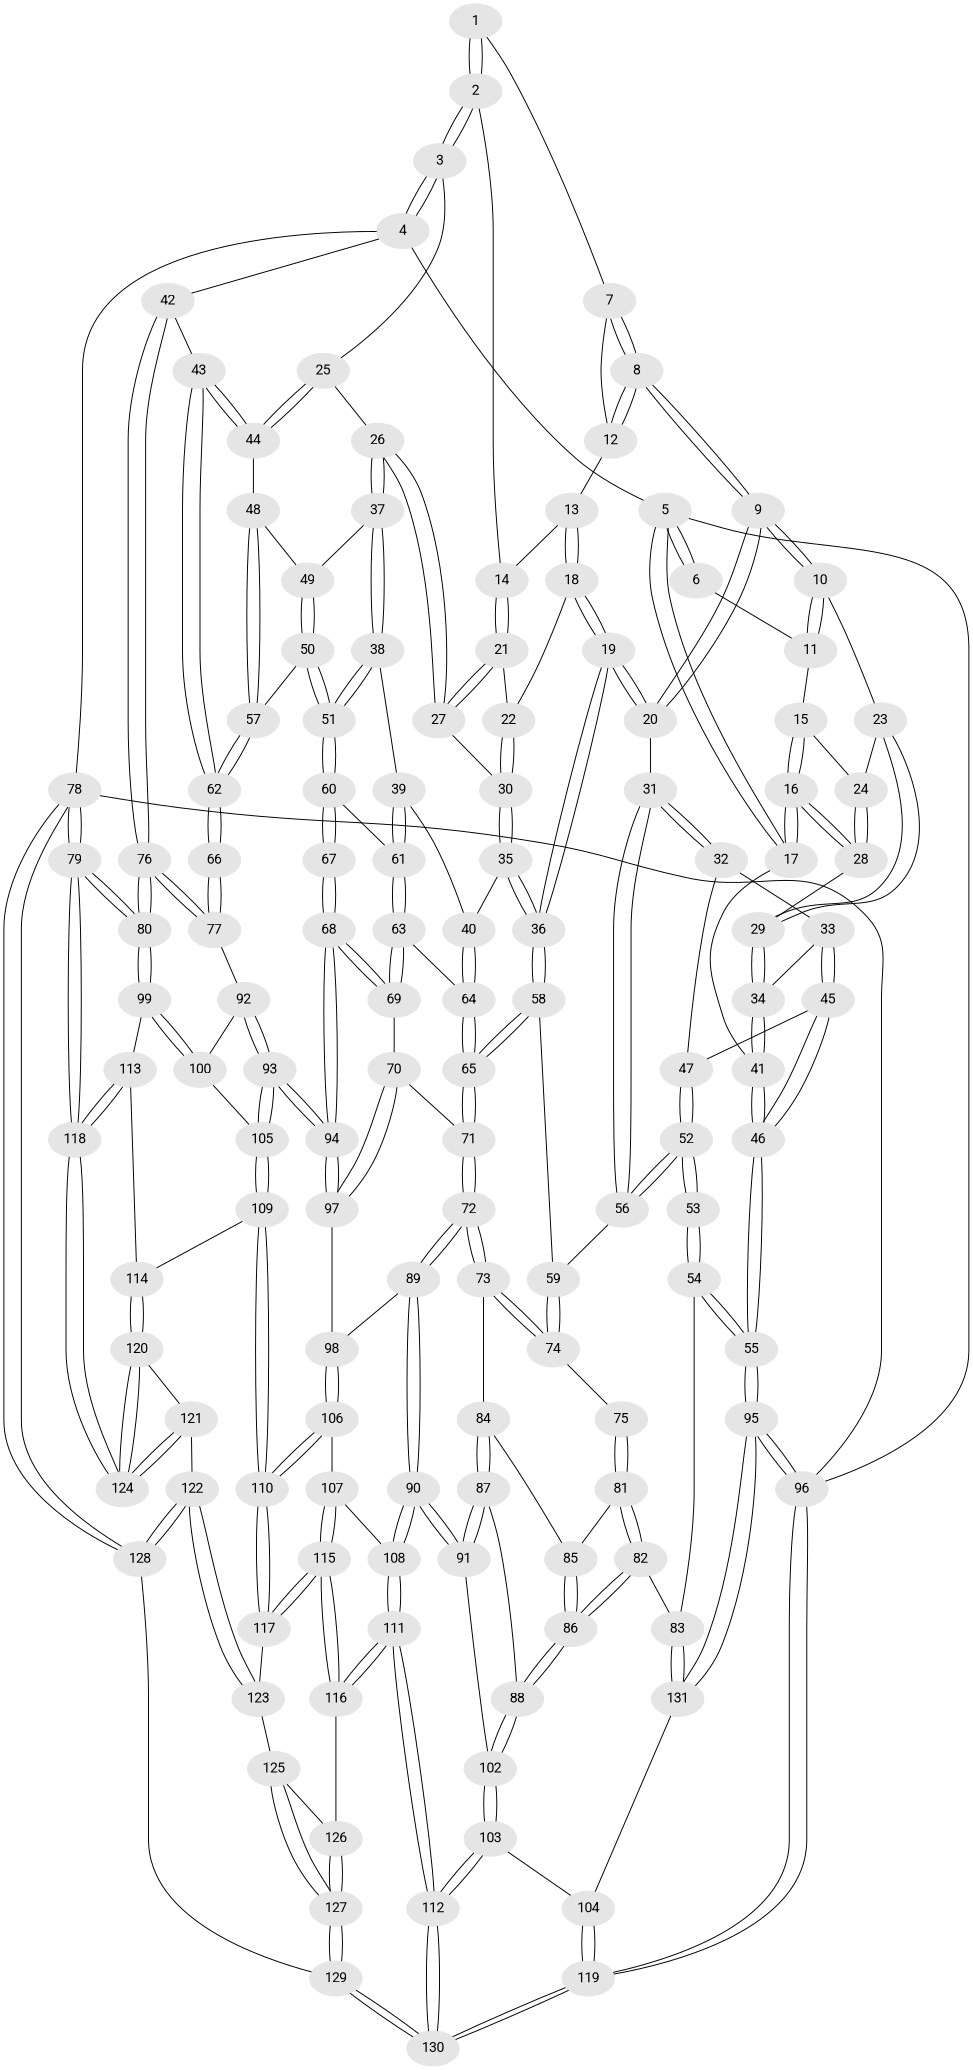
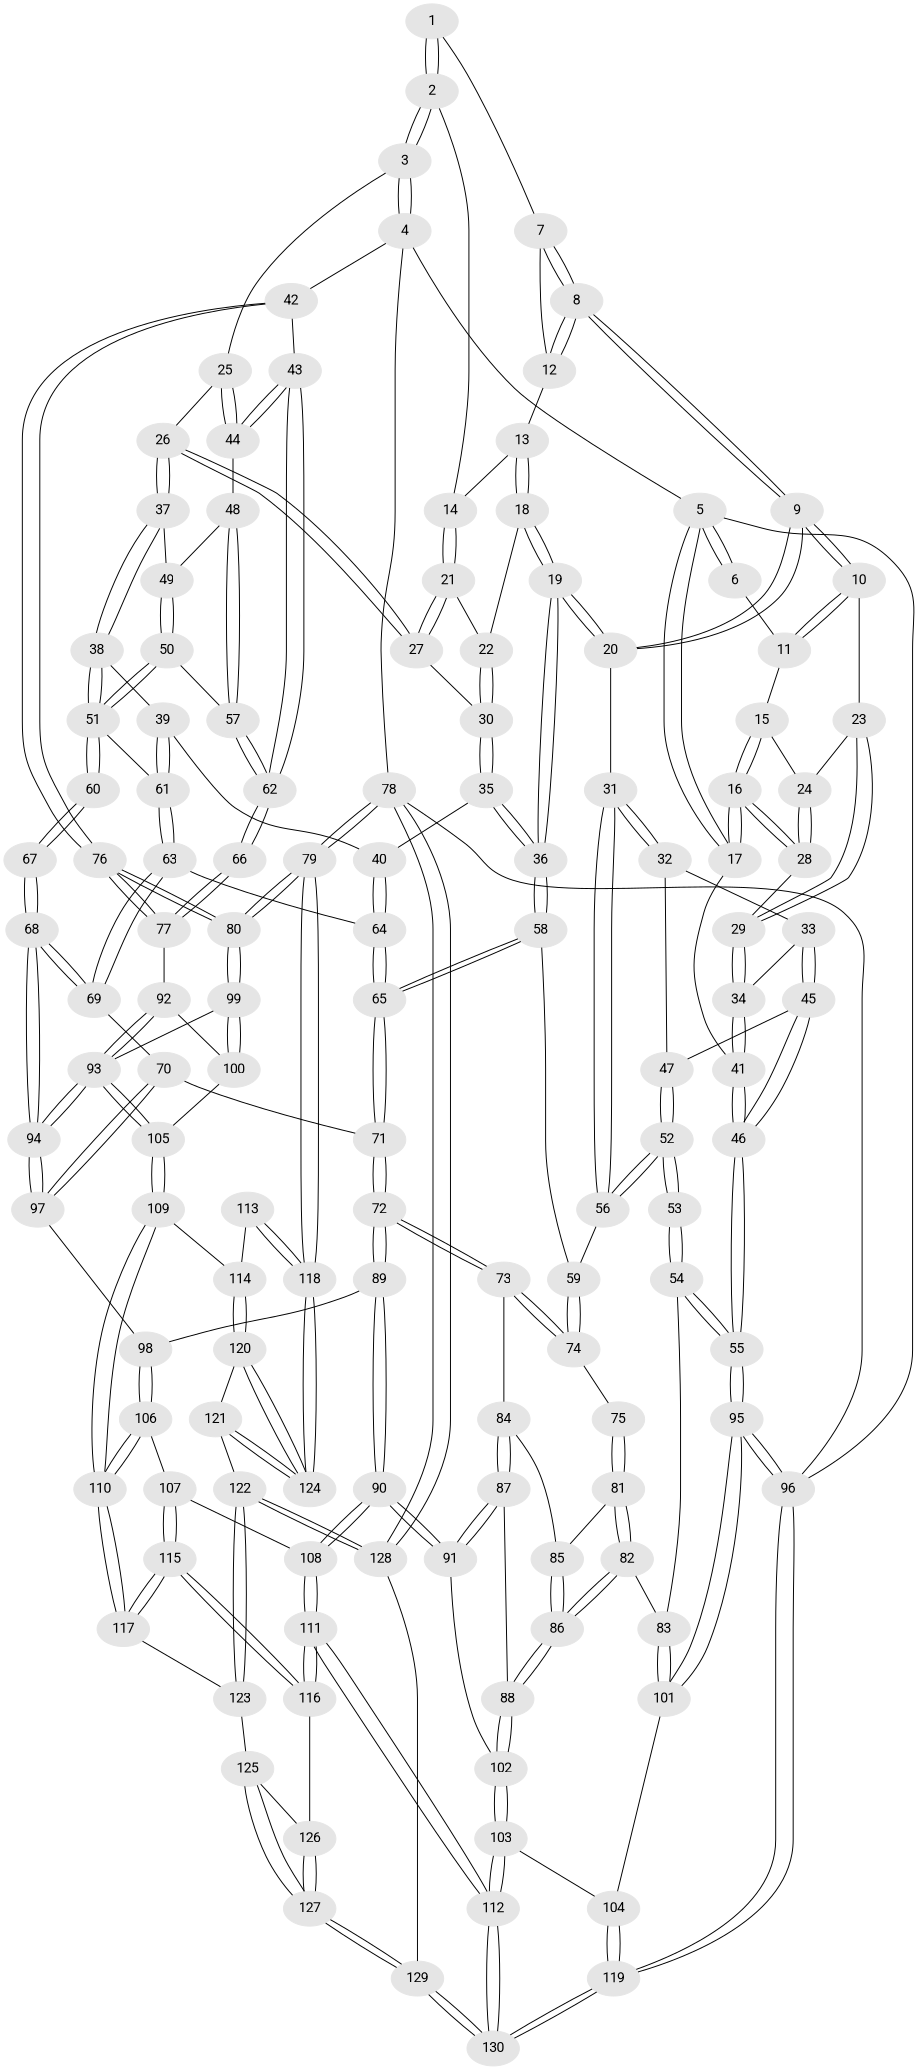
(369, 830) -> (128, 755)
(137, 1035) -> (164, 1035)
(678, 1699) -> (664, 1699)
